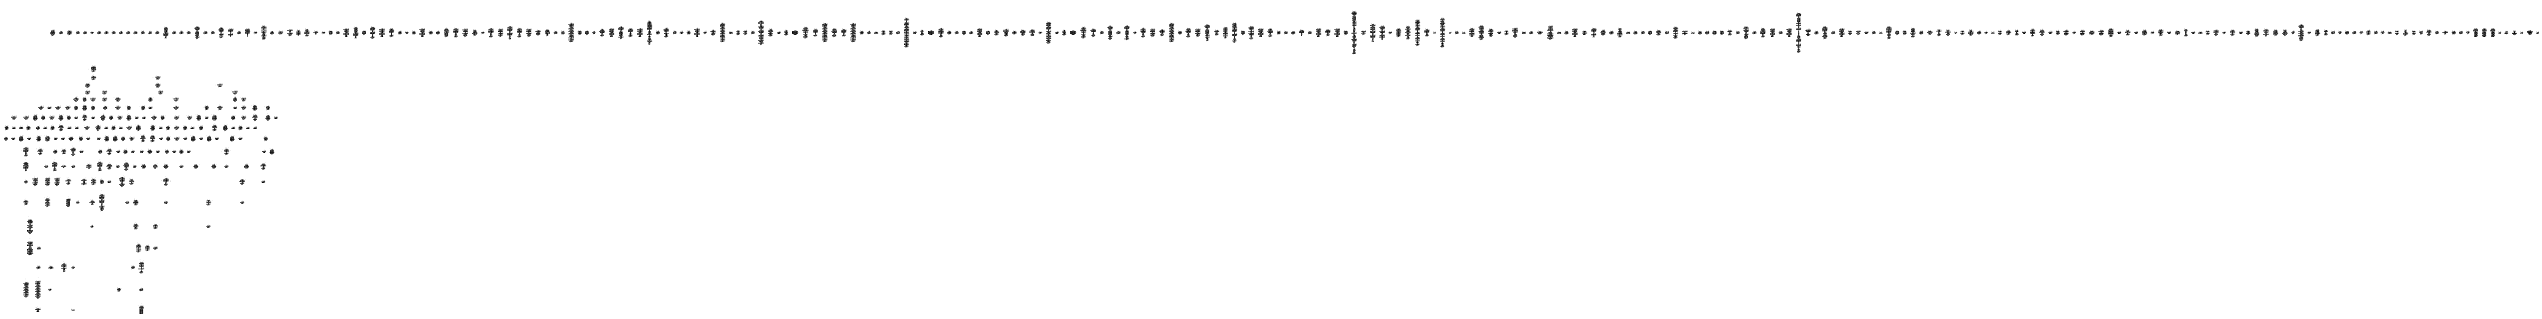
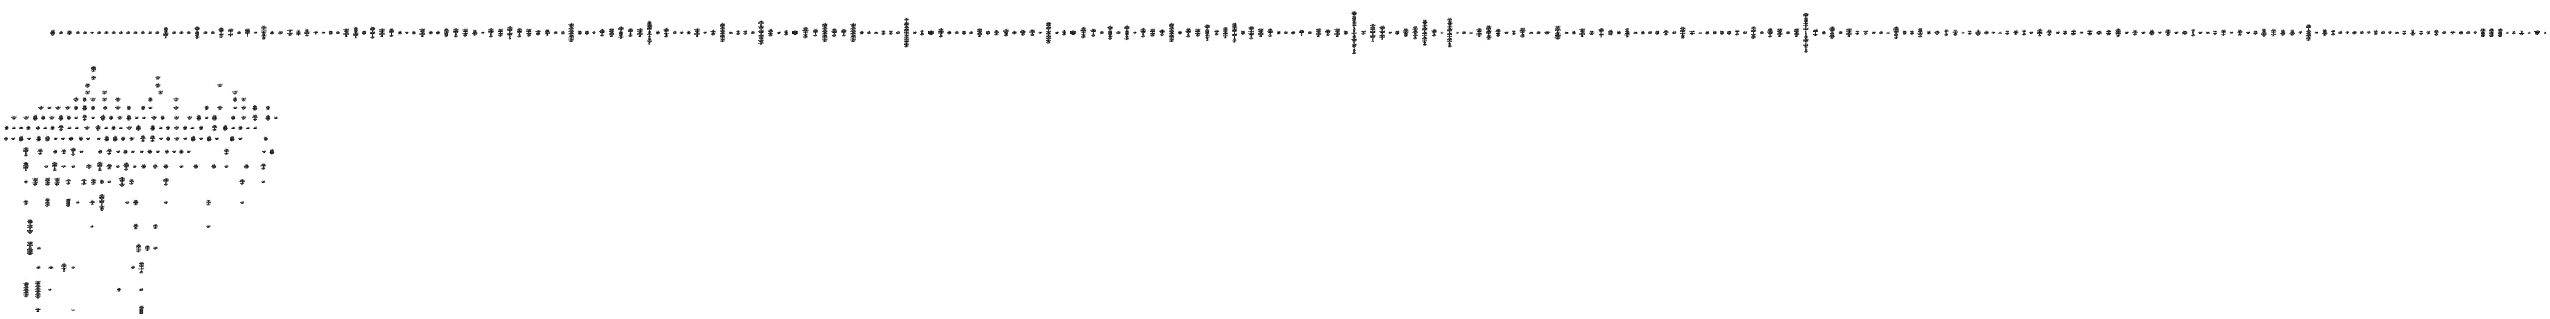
none -> (1397, 33)
